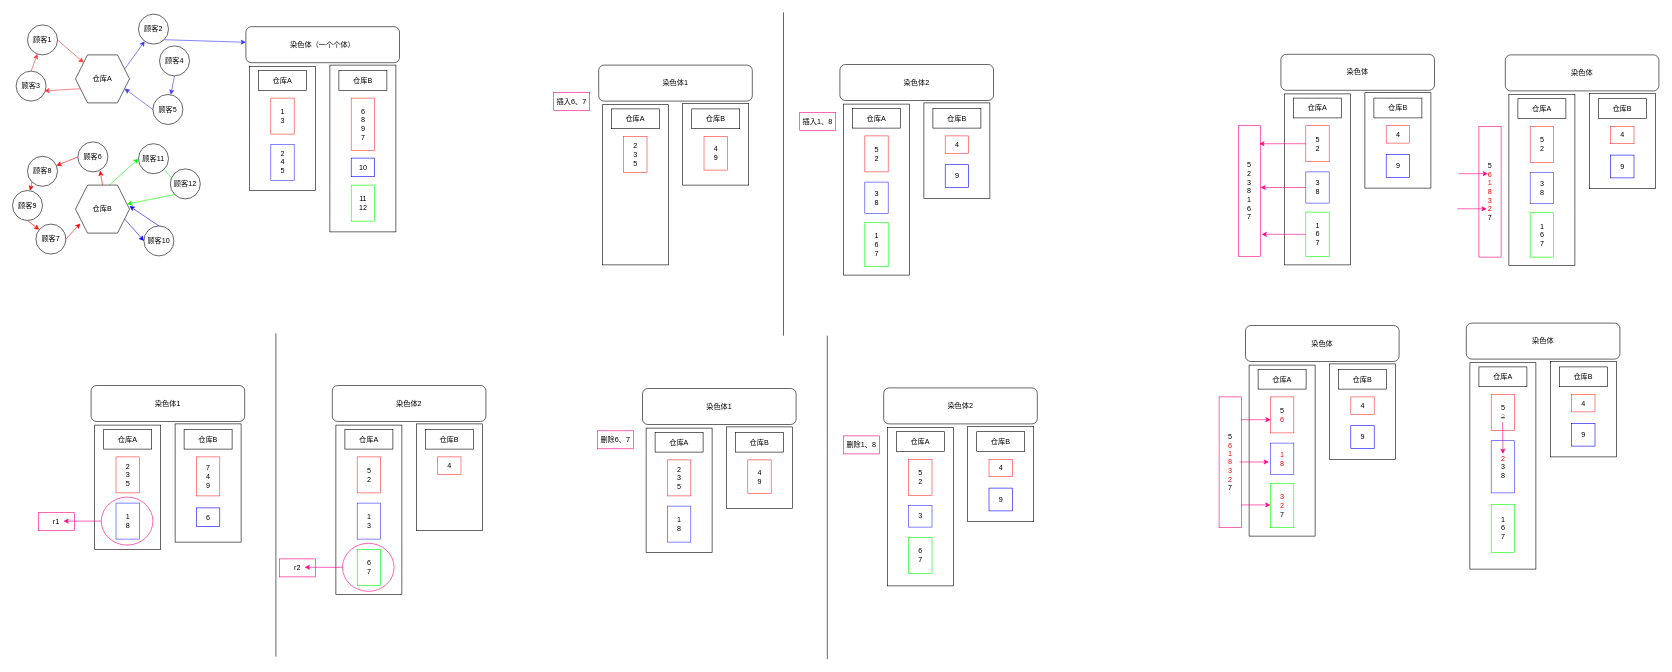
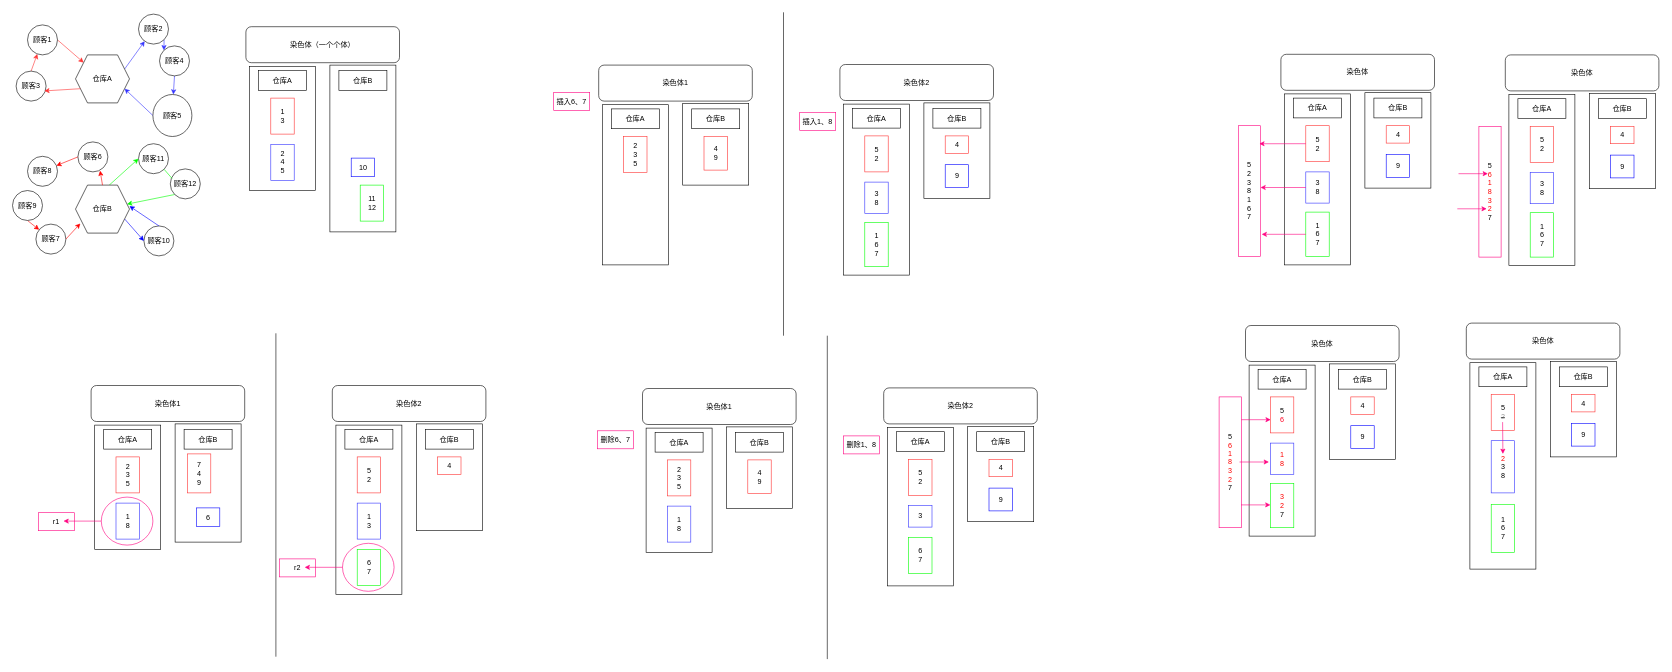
(189, 40) -> (164, 44)
(168, 110) -> (172, 116)
(363, 124) -> none
(31, 184) -> none
(363, 203) -> (372, 203)
(208, 476) -> (199, 473)
